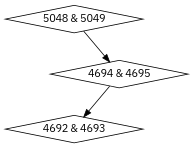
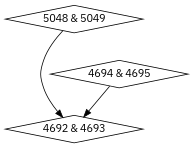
(94, 44) -> (41, 70)
